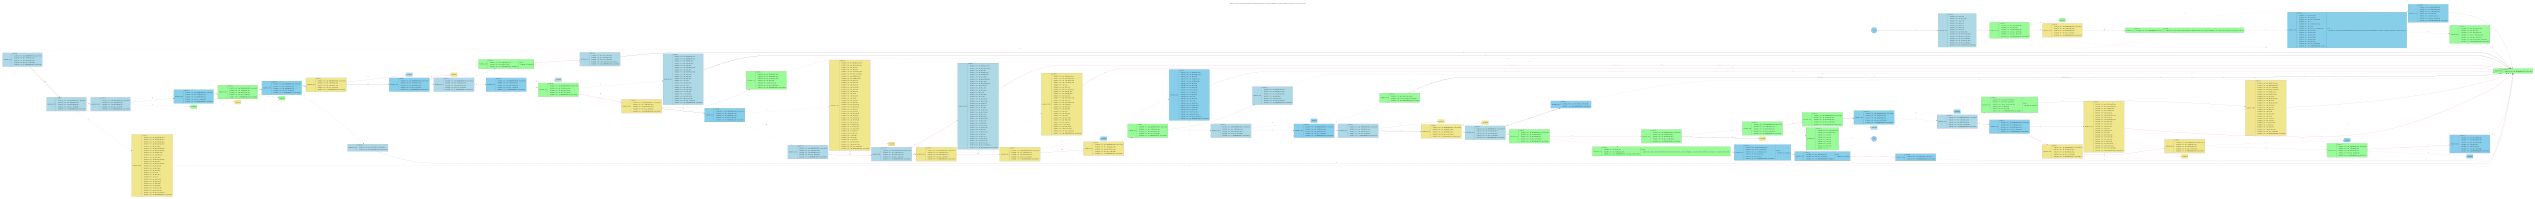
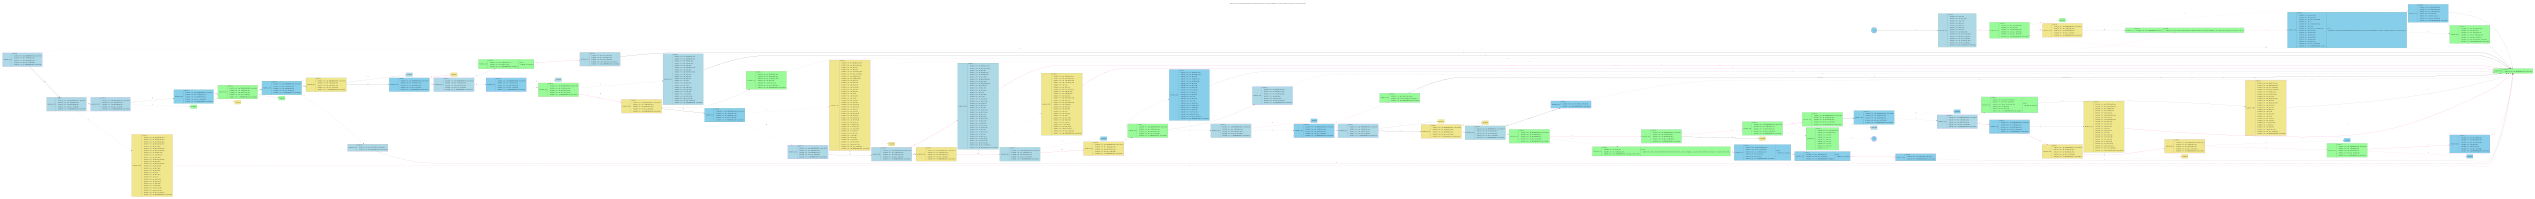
(1020, 154) -> (1020, 154)
